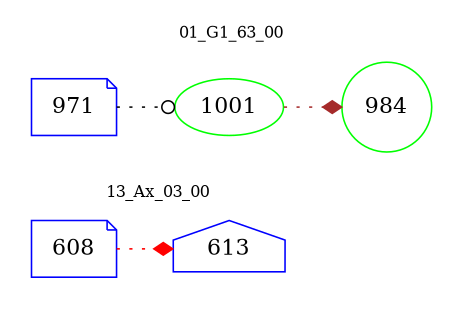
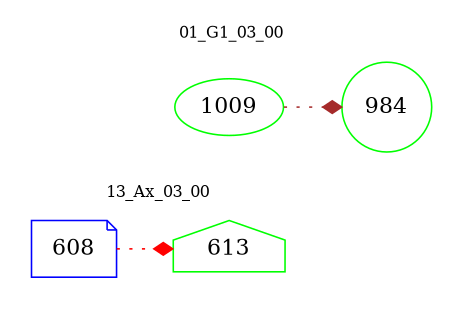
(232, 34) -> (232, 34)
(74, 107) -> none
(229, 107) -> (229, 107)
(229, 249) -> (229, 249)
